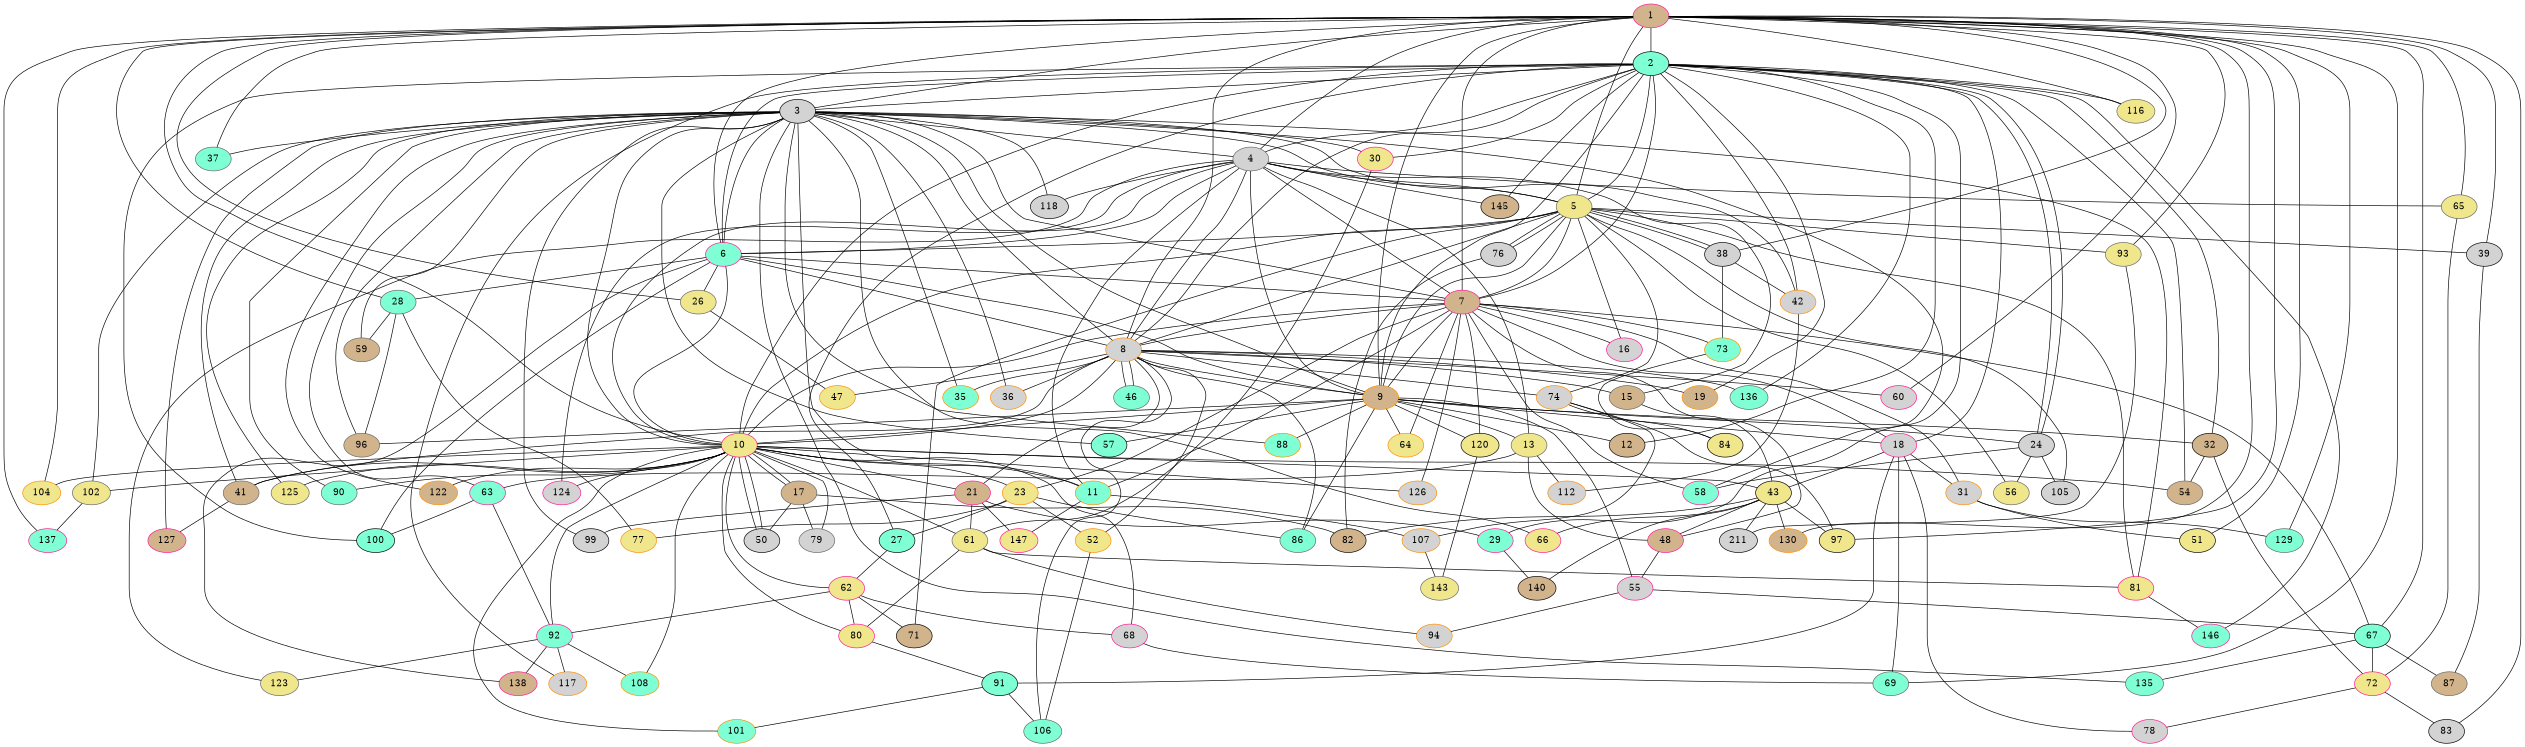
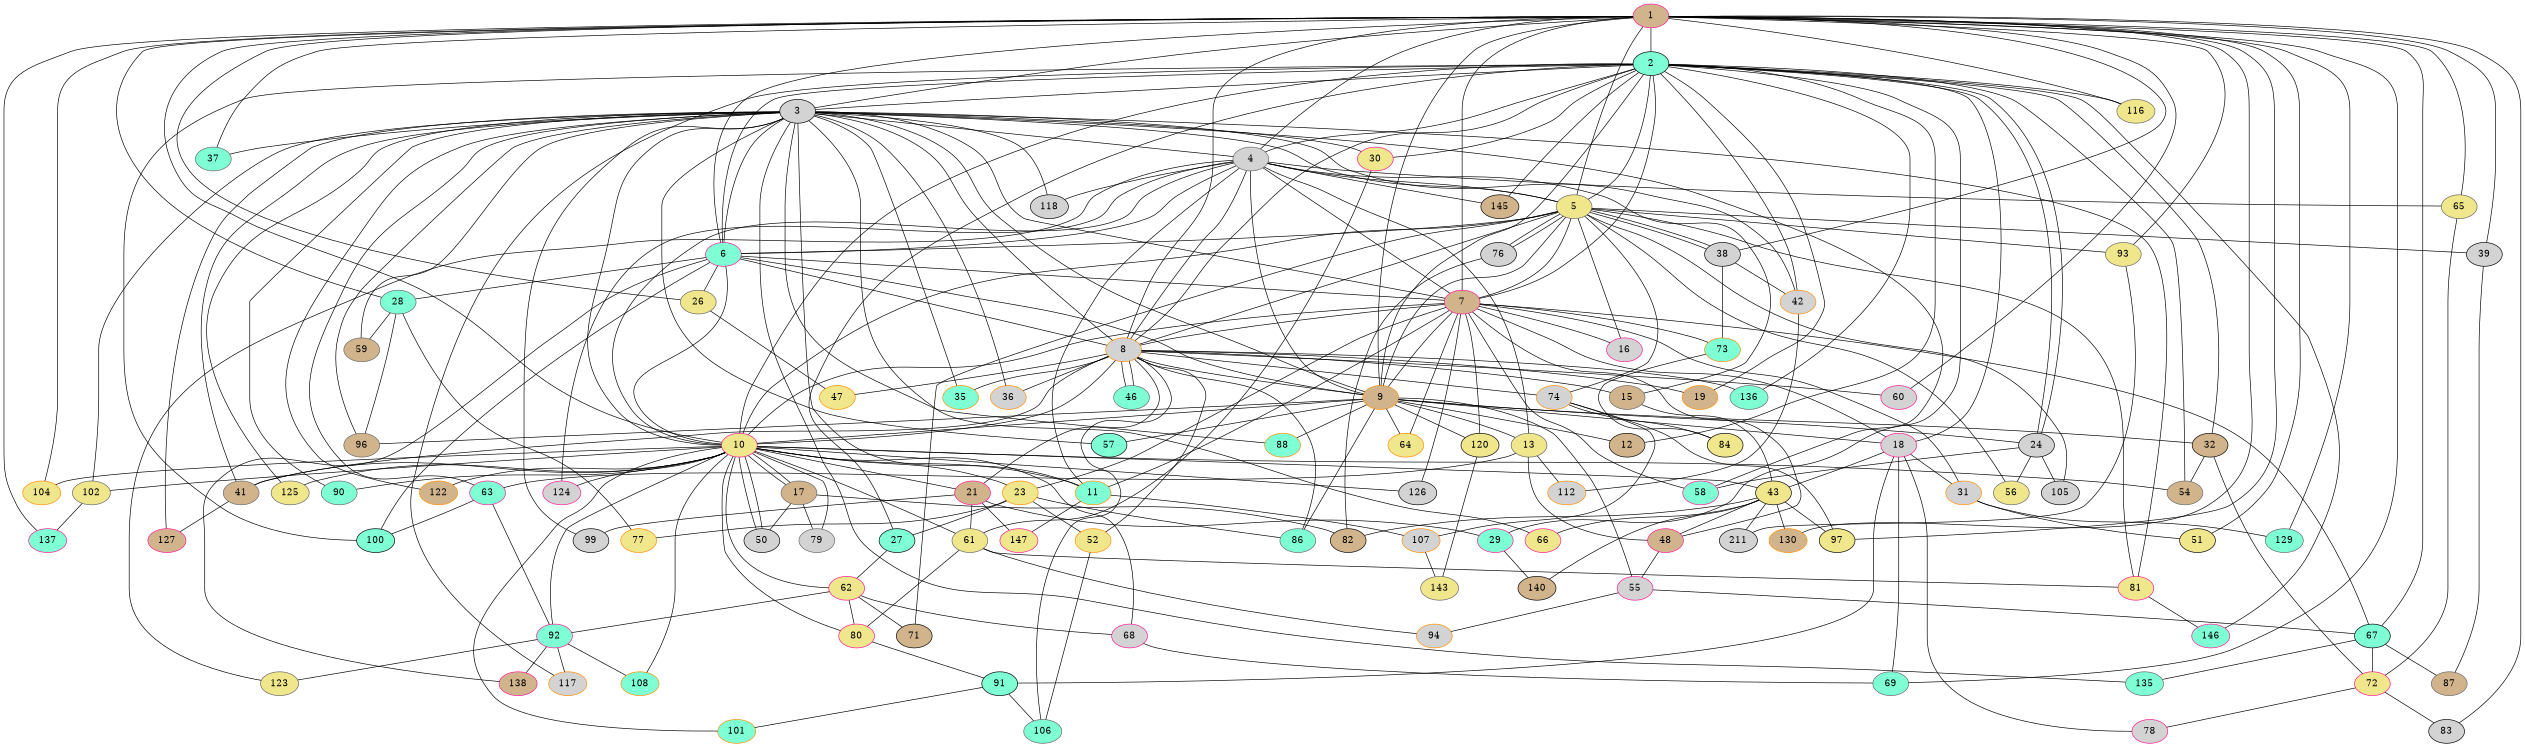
(1418, 493) -> (1418, 493)
